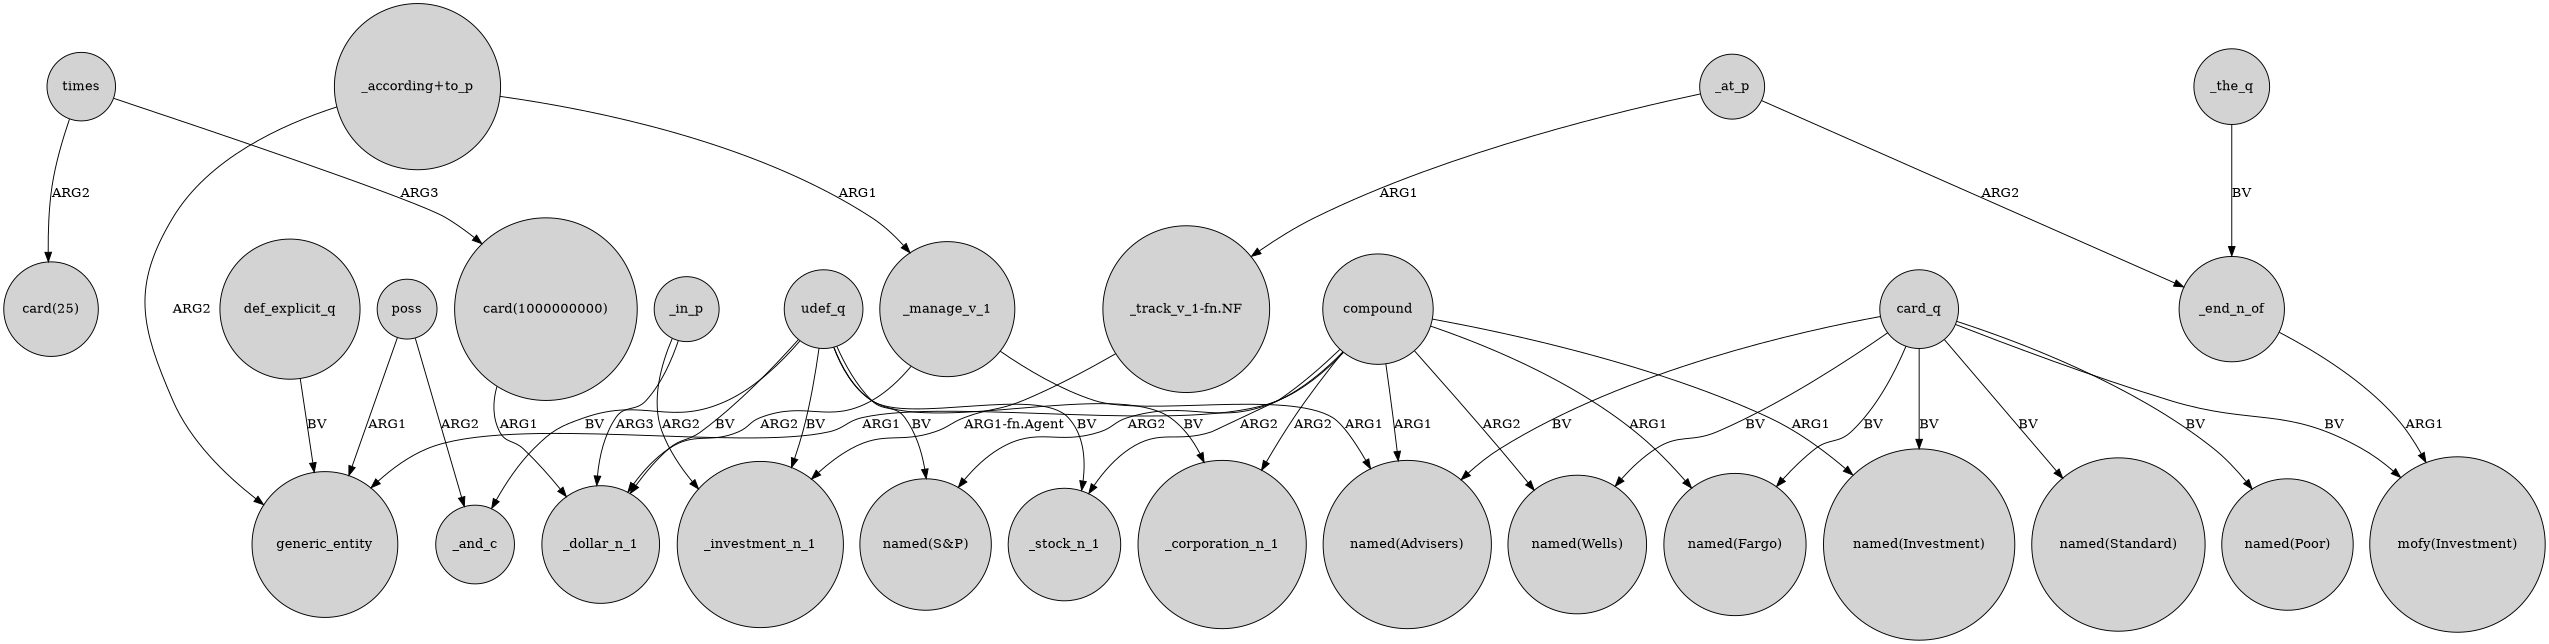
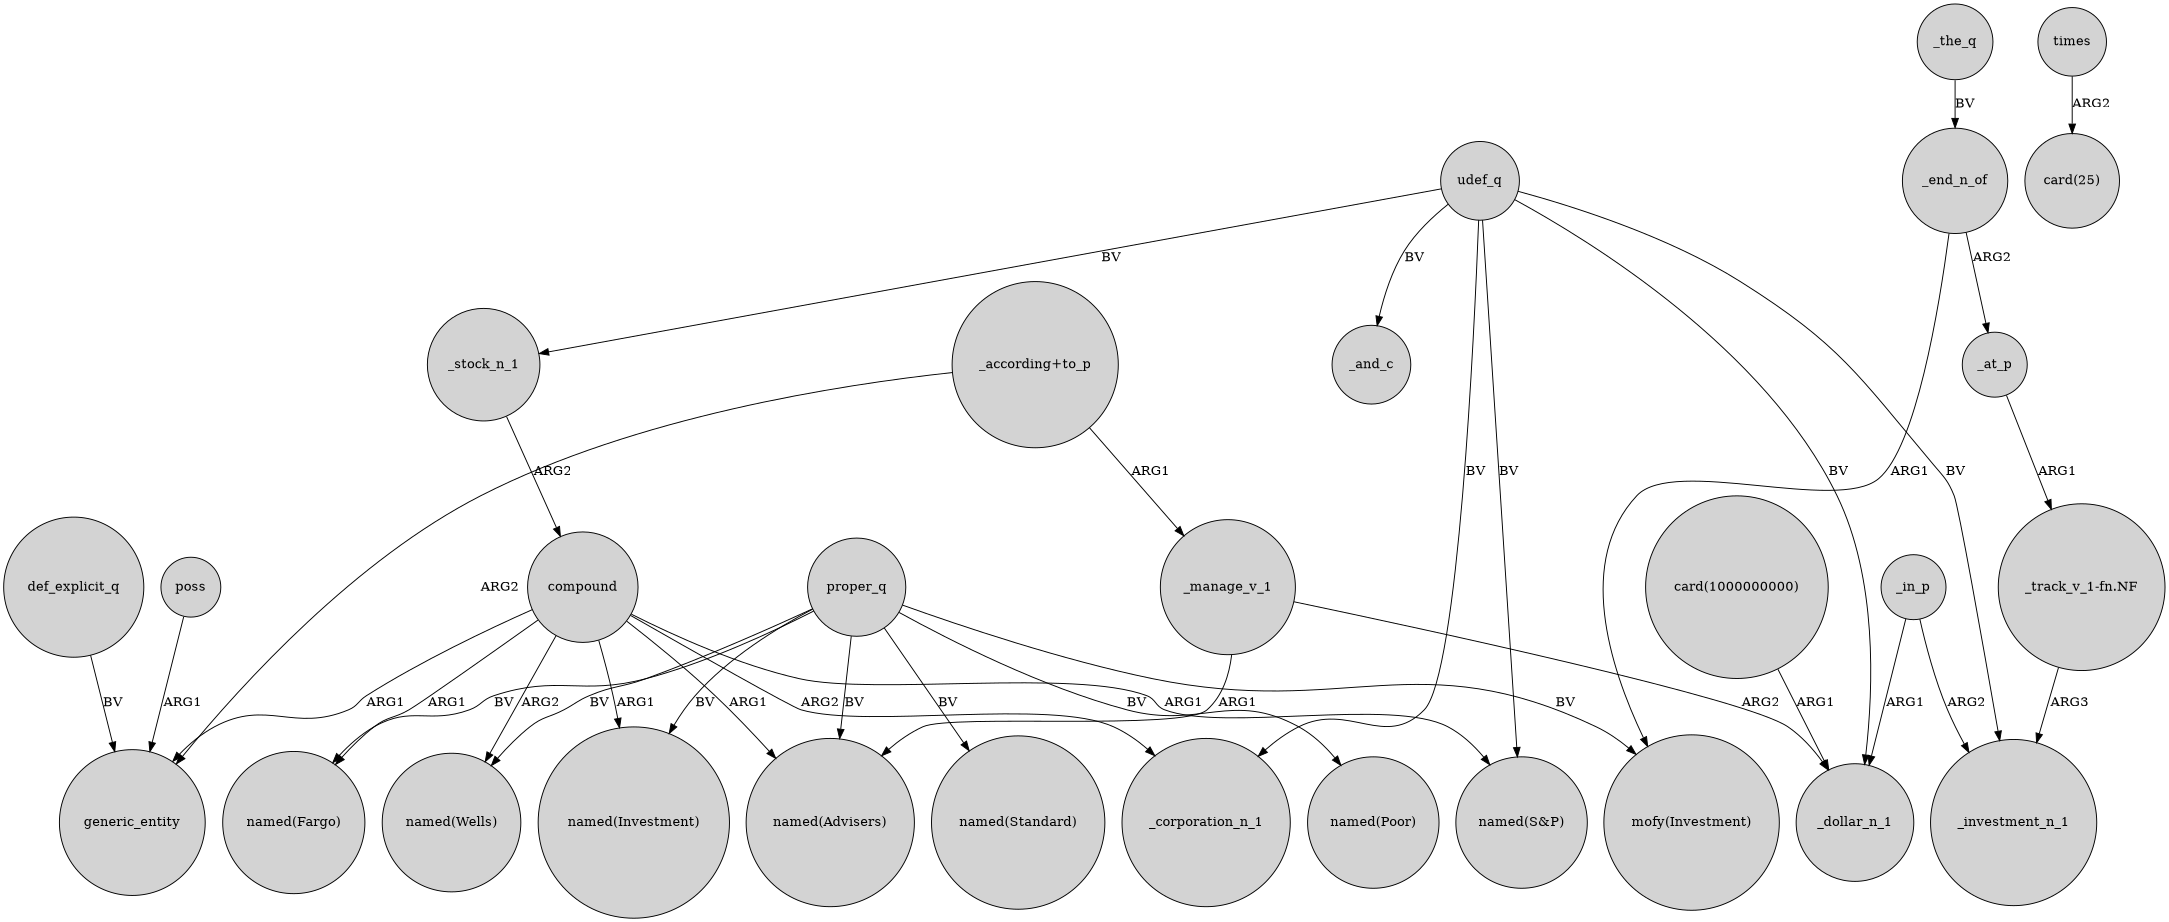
(297, 161) -> none
(1968, 192) -> (1976, 278)
(1919, 309) -> (857, 587)
(438, 418) -> none
(635, 425) -> (1906, 703)
(1014, 425) -> (2070, 703)
(1147, 425) -> (1184, 703)
(1220, 428) -> (529, 466)
